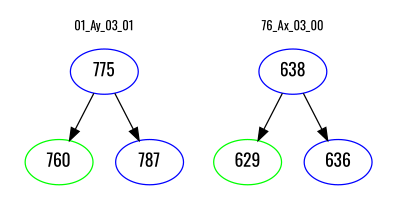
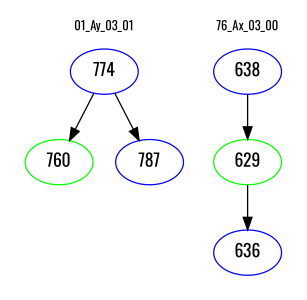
(104, 72) -> (104, 72)
(313, 111) -> (248, 201)
